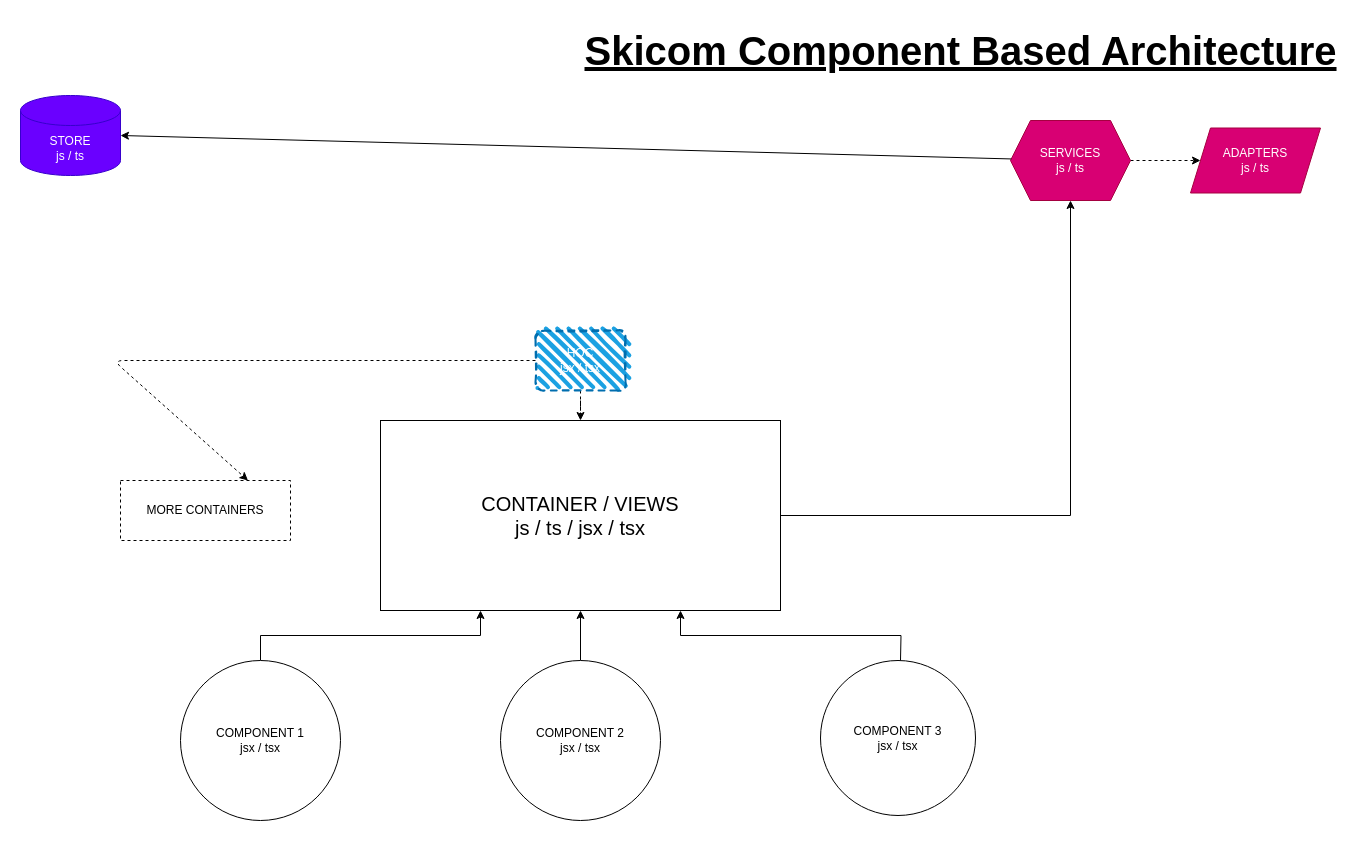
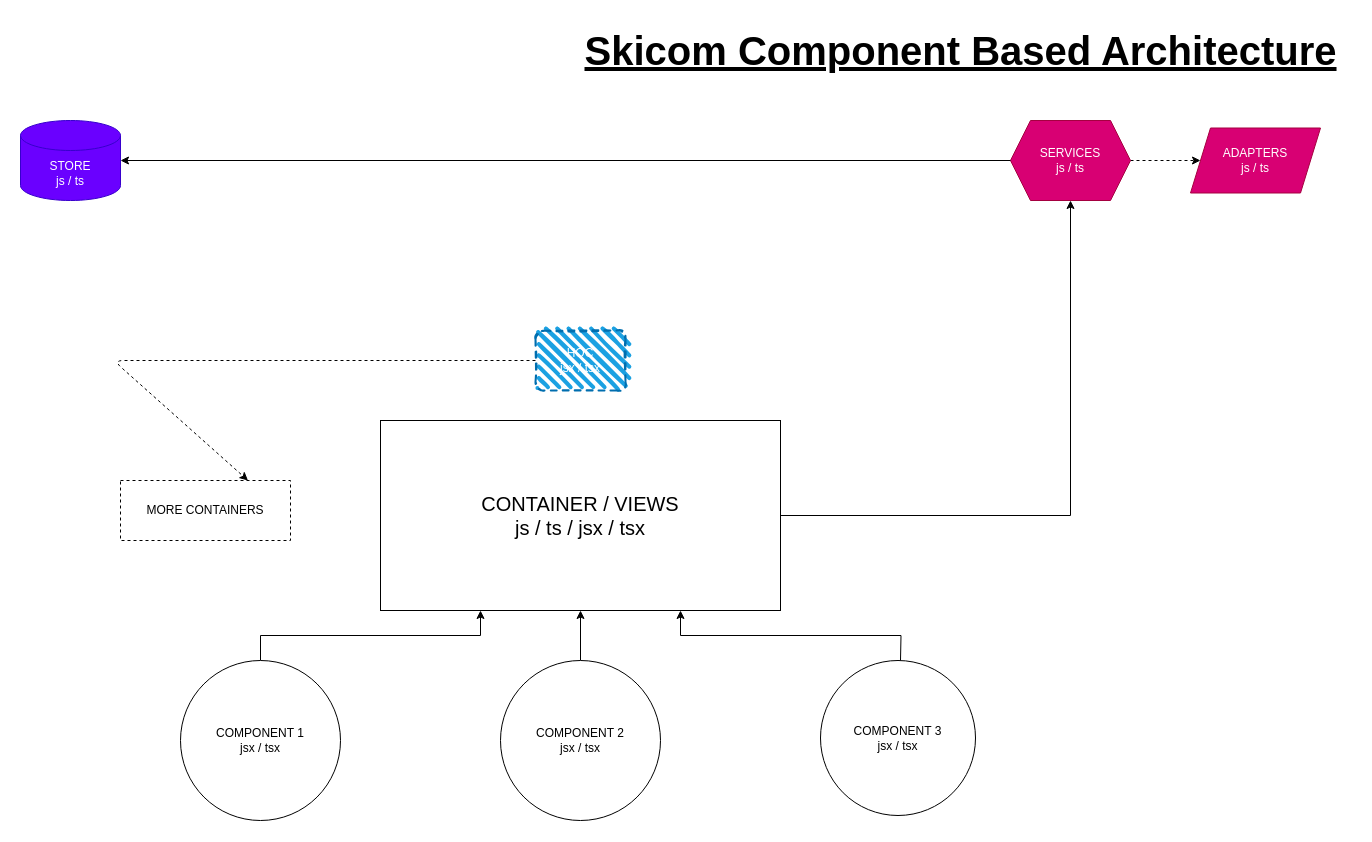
(71, 136) -> (71, 161)
(581, 410) -> none
